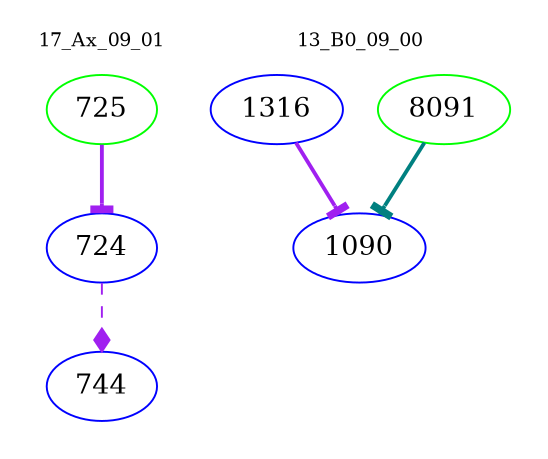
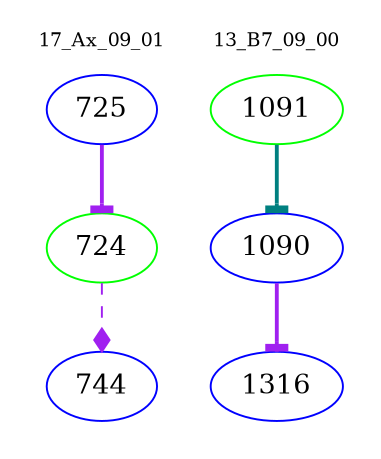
(360, 41) -> (277, 41)
(102, 110) -> (102, 110)
(444, 110) -> (277, 110)
(315, 174) -> (277, 313)
(102, 248) -> (102, 248)
